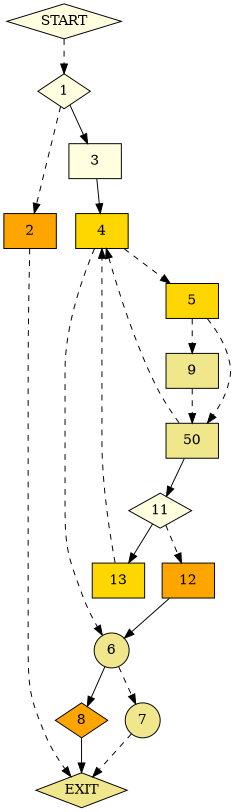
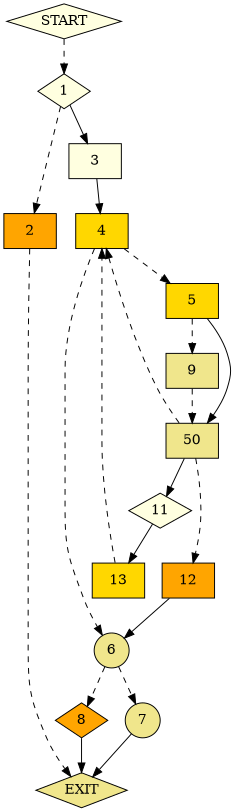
(230, 366) -> (230, 366)
(172, 540) -> (201, 506)
(98, 682) -> (98, 682)
(115, 752) -> (115, 752)
